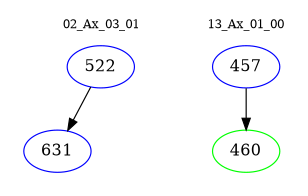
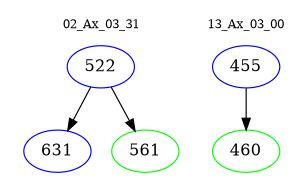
(101, 25) -> (101, 25)
(246, 25) -> (246, 25)
(246, 67) -> (246, 67)
none -> (145, 151)
